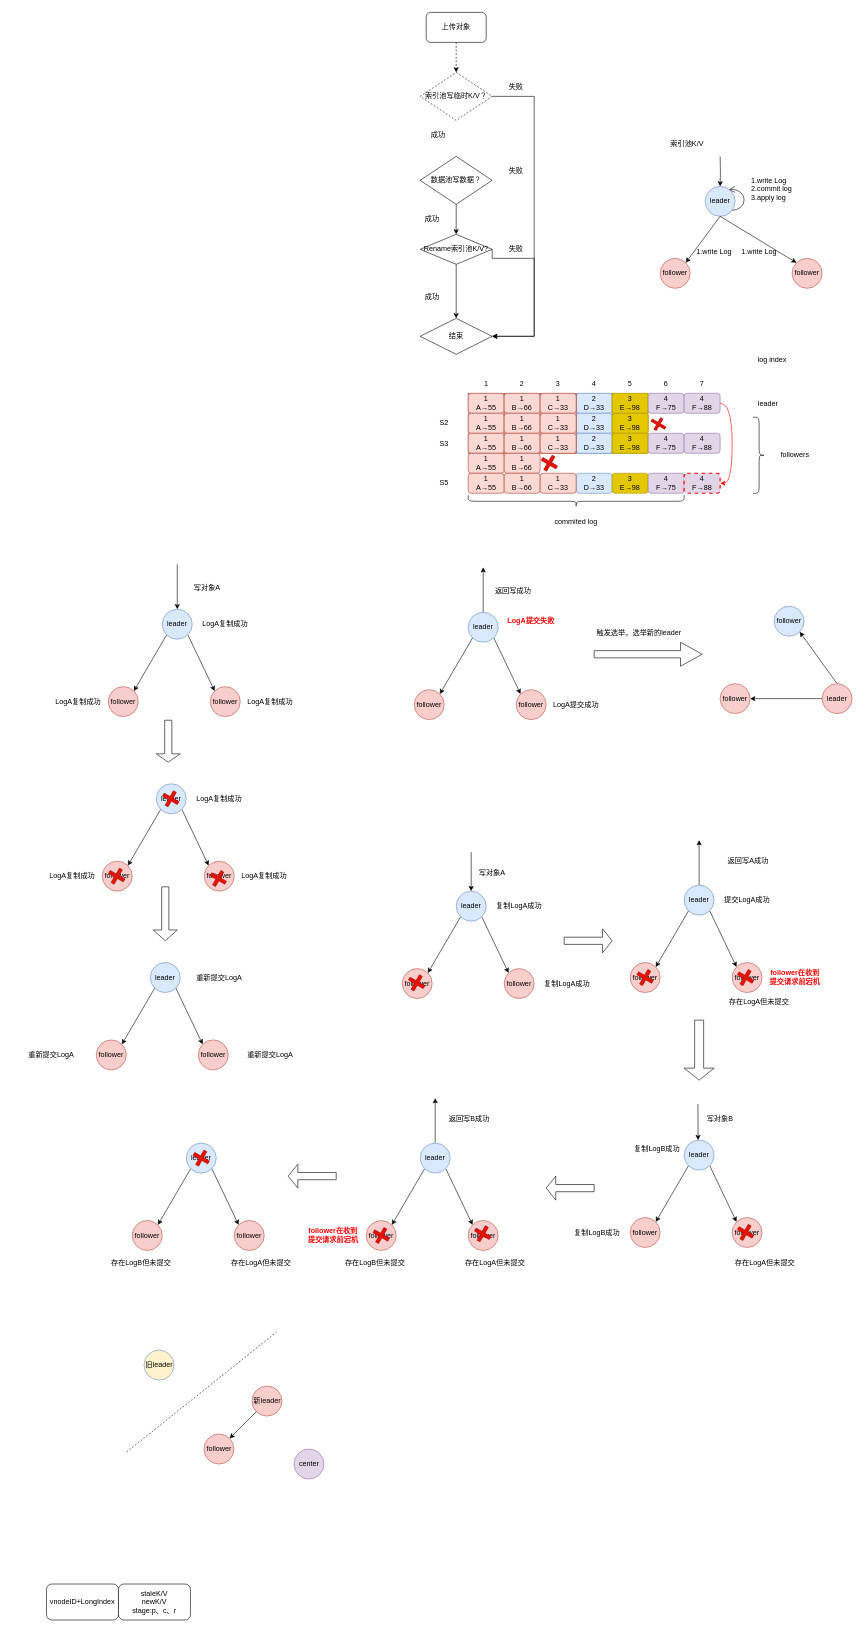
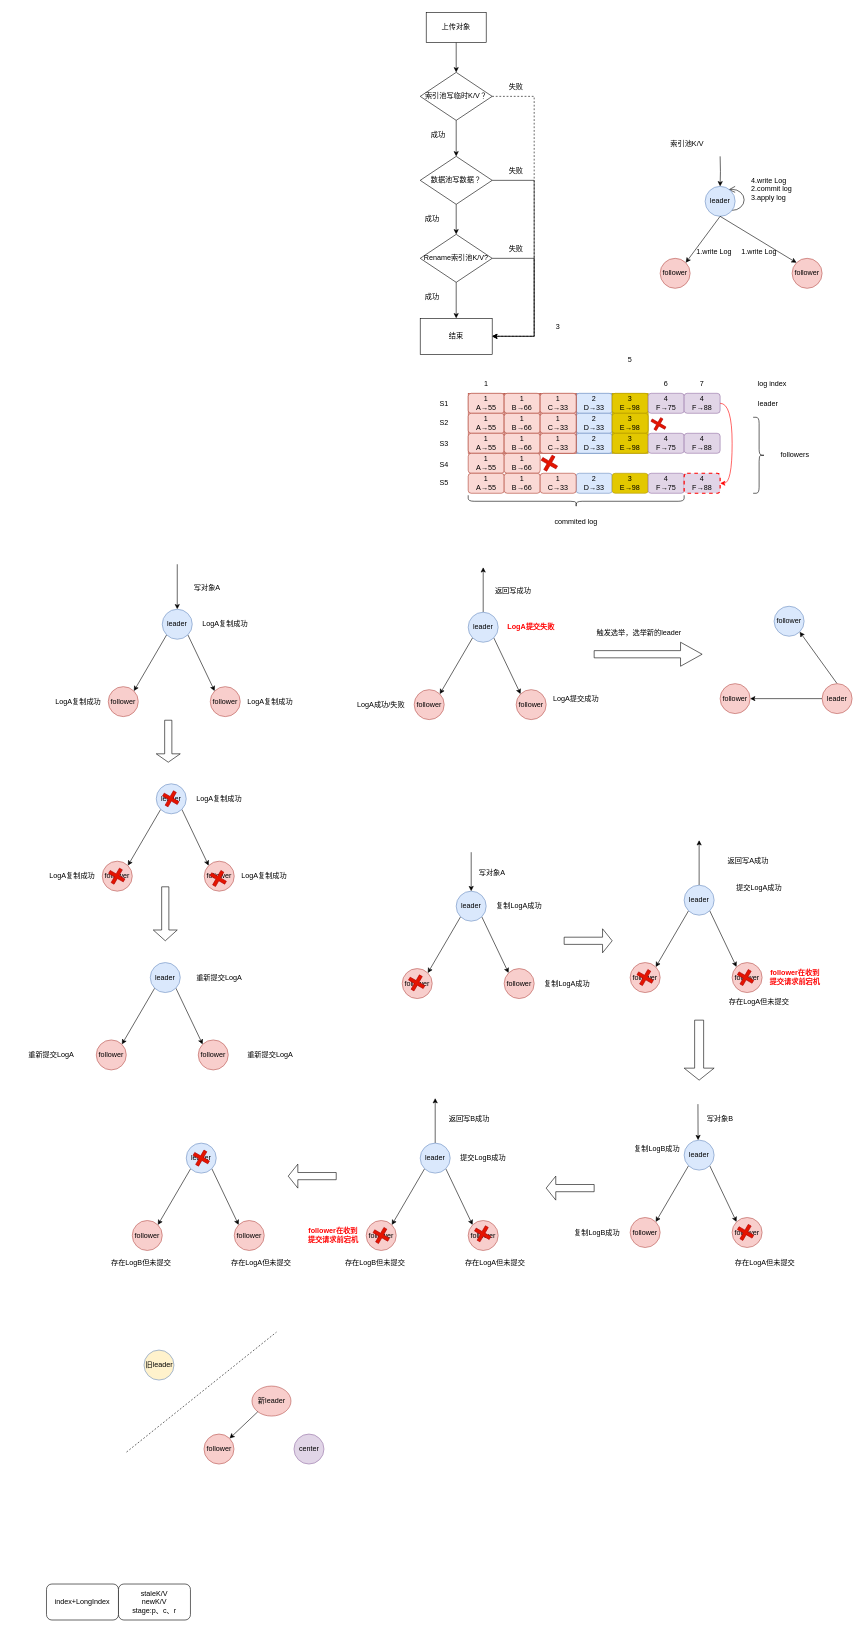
(456, 27) -> (456, 27)
(456, 55) -> (456, 55)
(456, 96) -> (456, 96)
(534, 116) -> (534, 116)
none -> (456, 150)
none -> (512, 180)
(772, 189) -> (772, 189)
(456, 249) -> (456, 258)
(456, 336) -> (456, 336)
(772, 360) -> (772, 384)
(522, 384) -> none
(558, 384) -> (558, 327)
(594, 384) -> none
(630, 384) -> (630, 360)
none -> (444, 403)
none -> (444, 465)
(531, 621) -> (531, 627)
none -> (381, 705)
(576, 705) -> (576, 699)
(747, 900) -> (759, 888)
none -> (483, 1158)
(267, 1401) -> (272, 1401)
(309, 1464) -> (309, 1449)
(83, 1602) -> (83, 1602)
